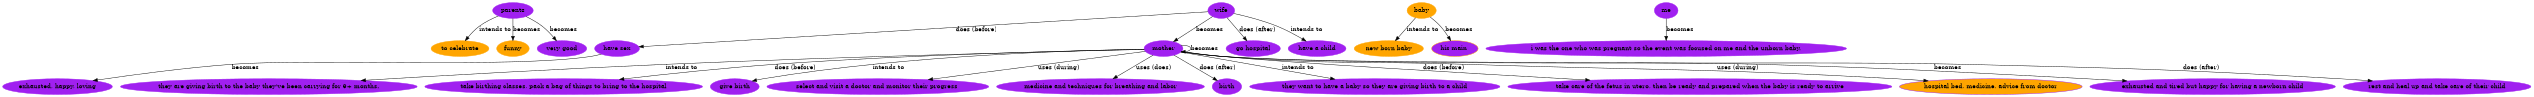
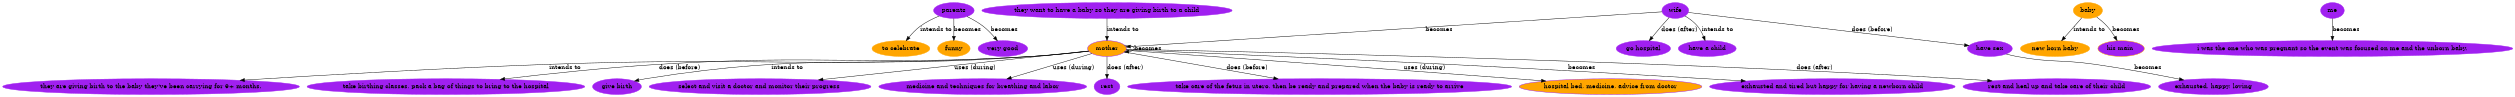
(1163, 49) -> (1107, 49)
(1256, 65) -> (1107, 27)
(1154, 68) -> (1074, 68)
(1227, 87) -> (1107, 87)
